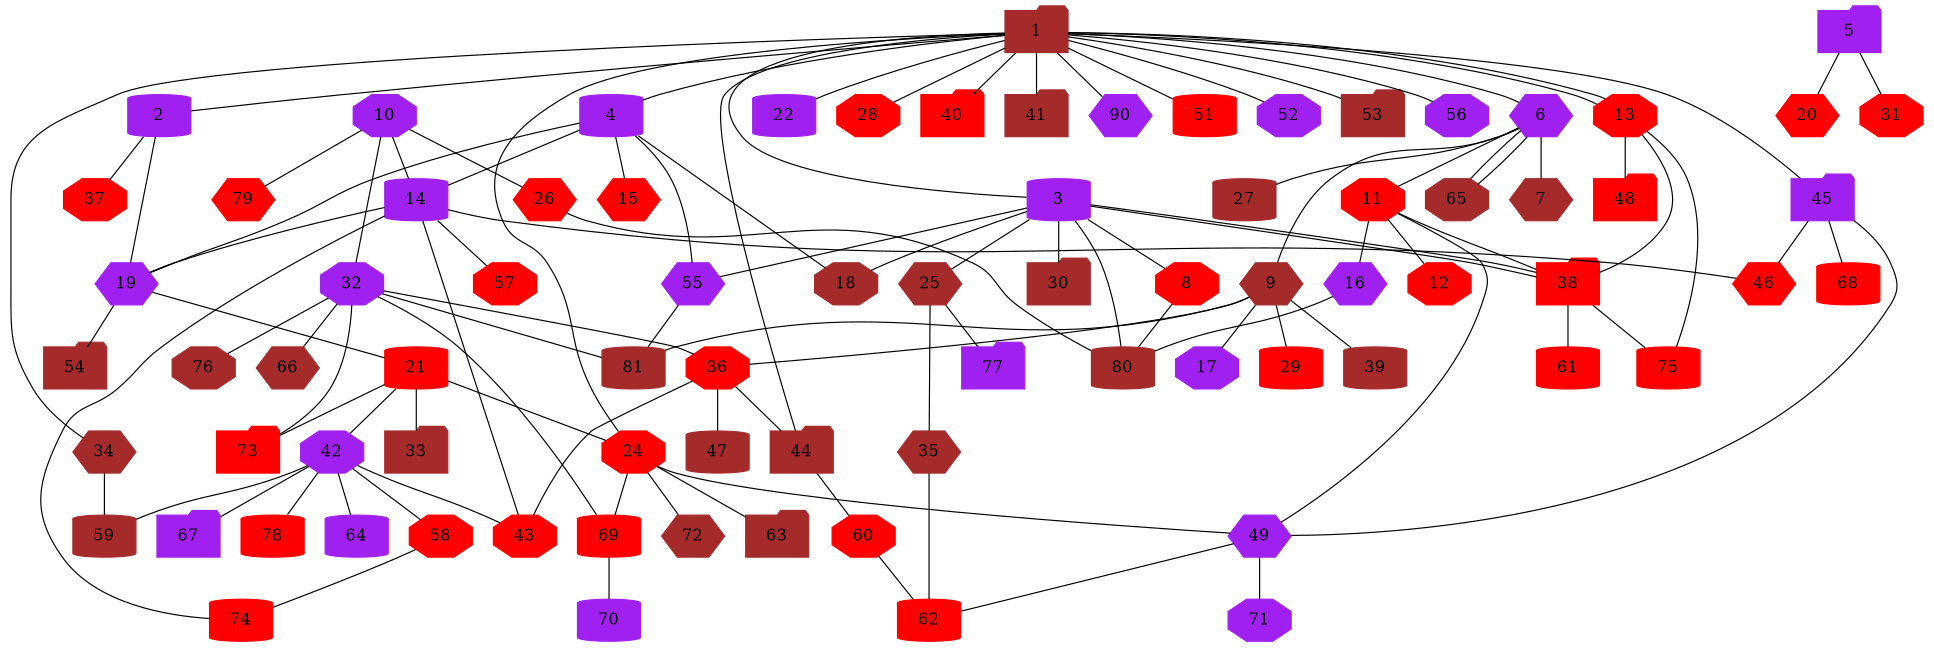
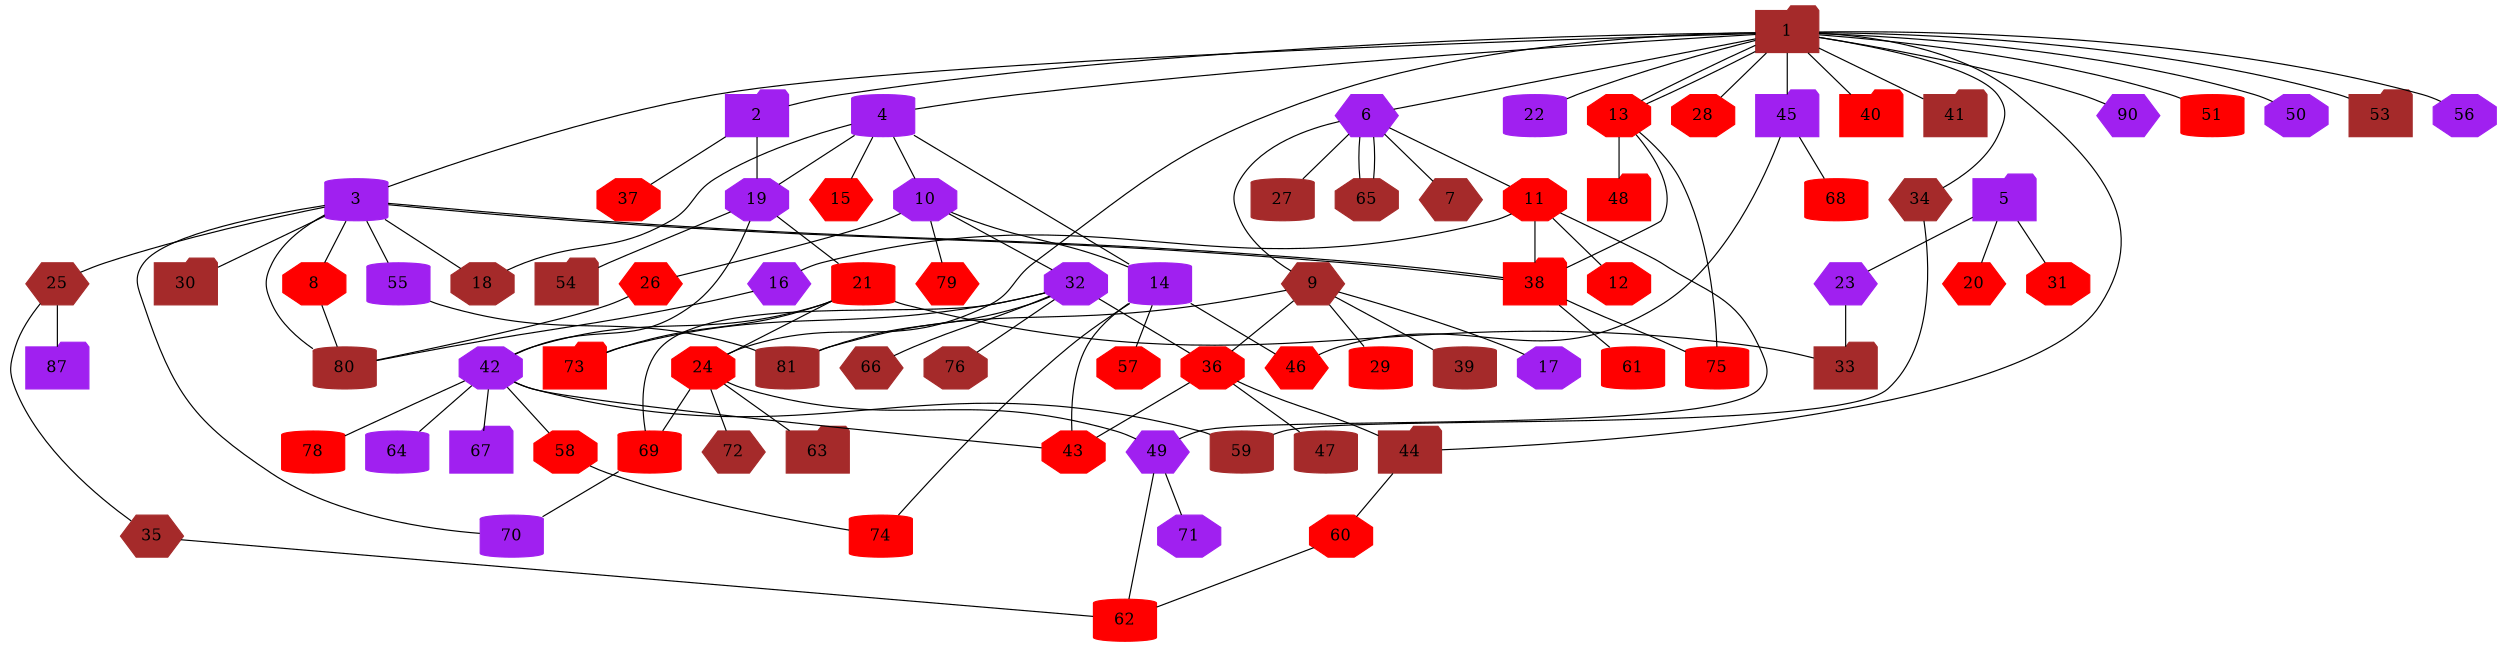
(159, 116) -> (757, 116)
(1289, 116) -> (2297, 116)
(677, 193) -> (904, 158)
(272, 234) -> (676, 316)
(127, 284) -> (757, 200)
(693, 284) -> (398, 284)
none -> (1846, 284)
(993, 368) -> (57, 368)
none -> (185, 395)
(1667, 472) -> none
